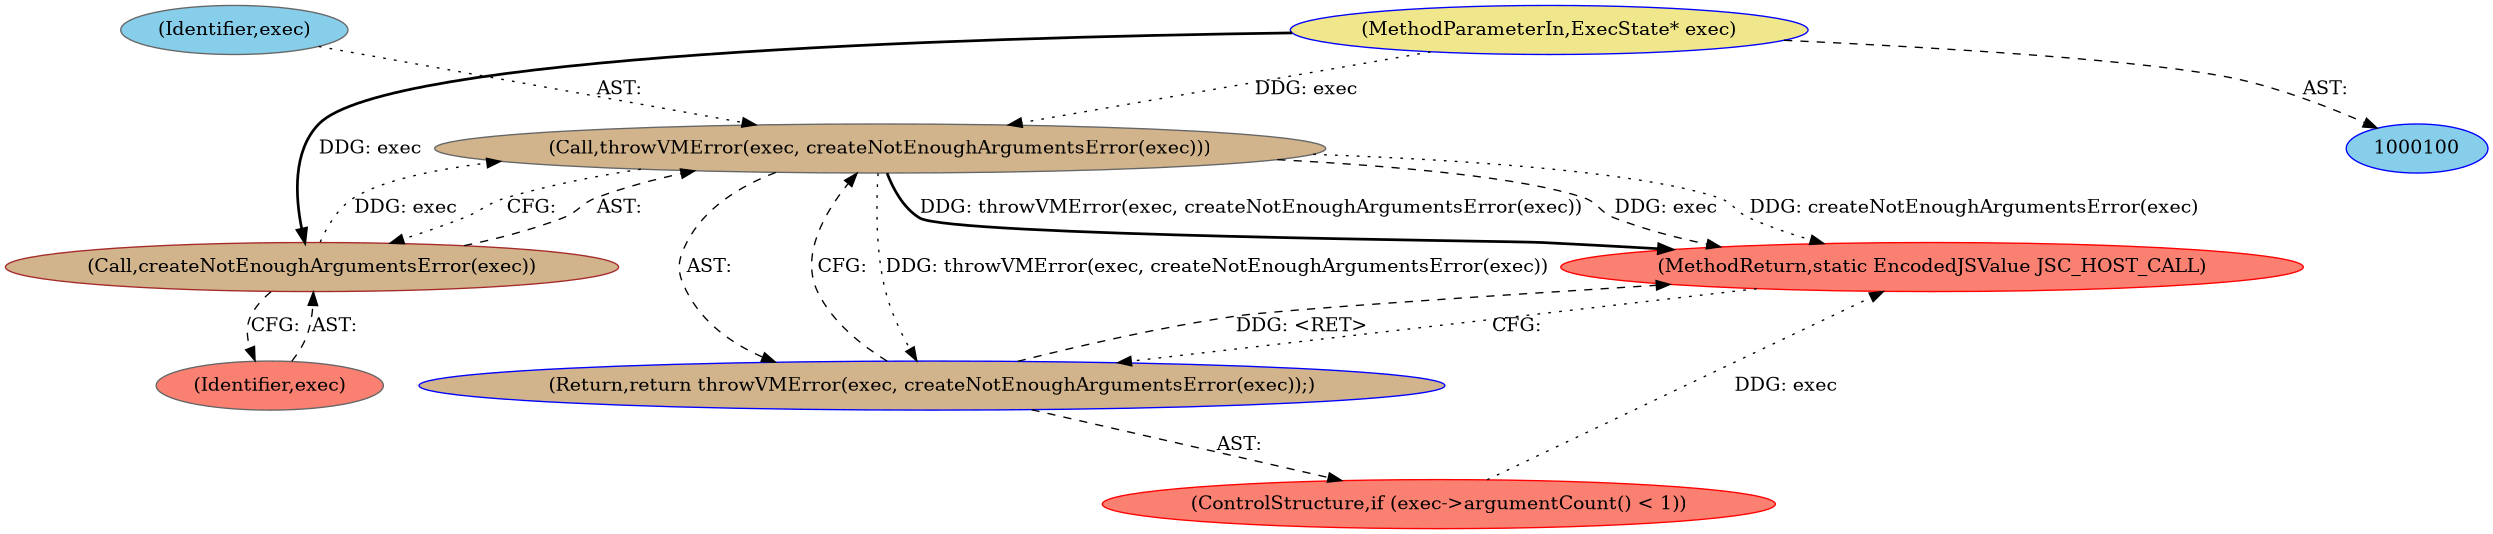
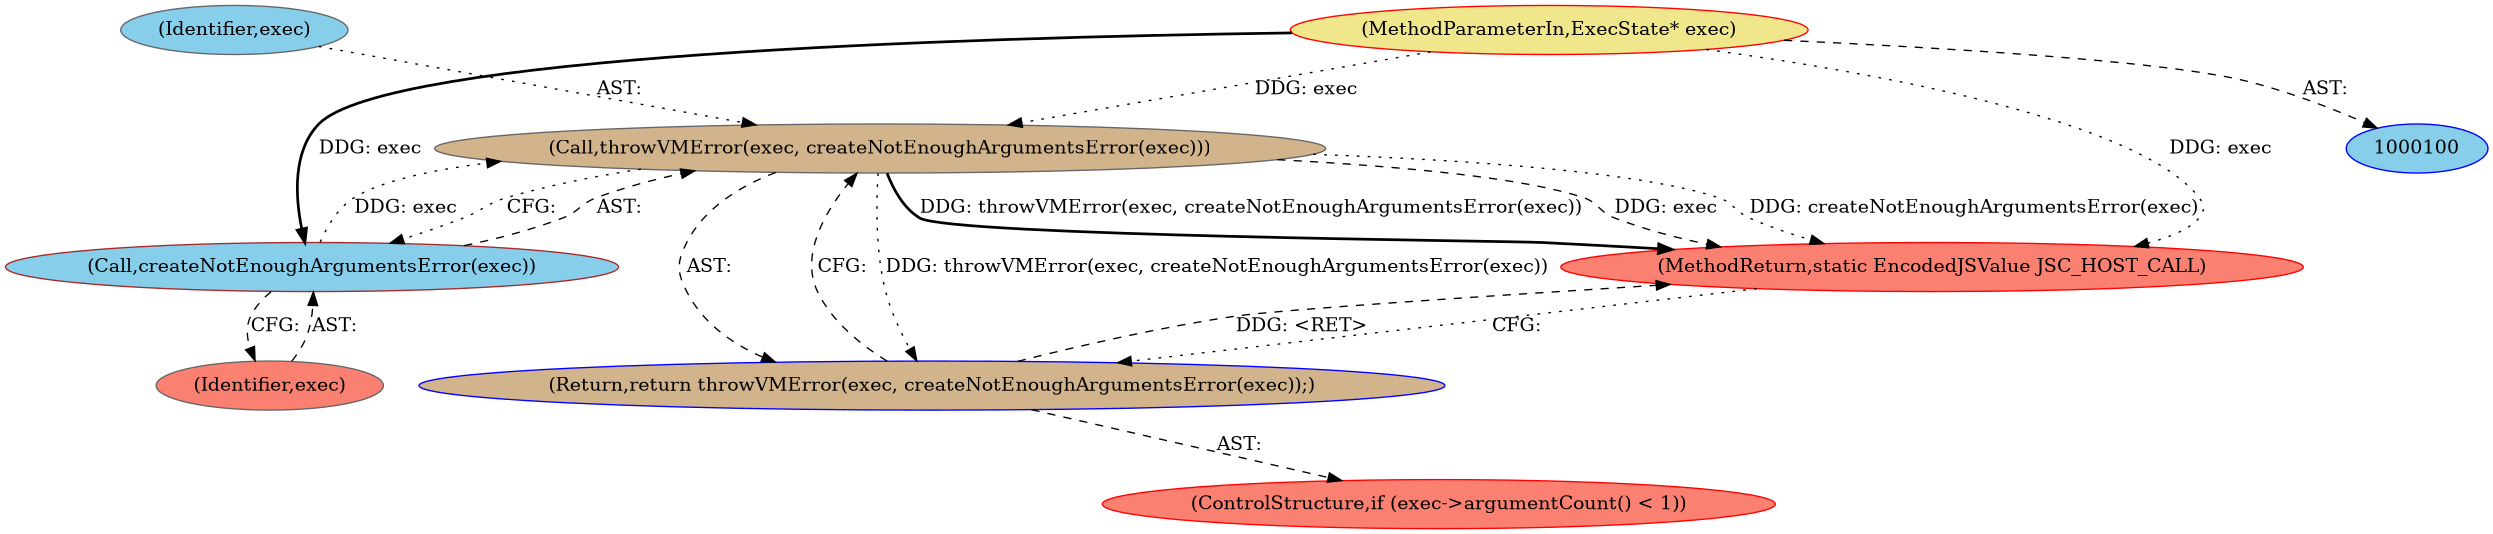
(1549, 30) -> (1549, 30)
(312, 267) -> (312, 267)
(1679, 389) -> (2002, 105)
